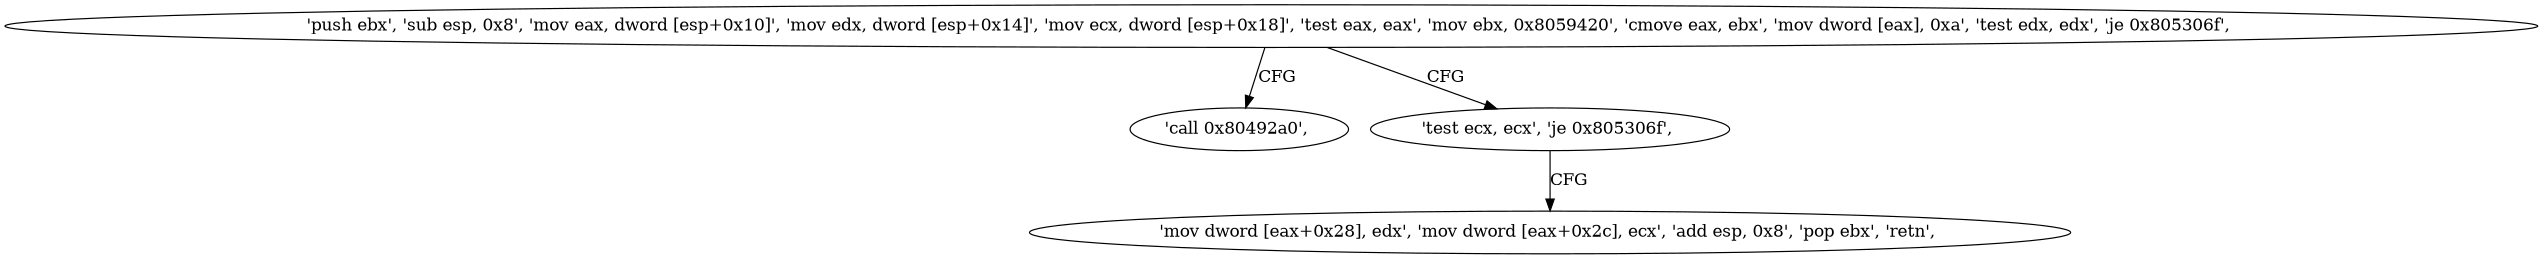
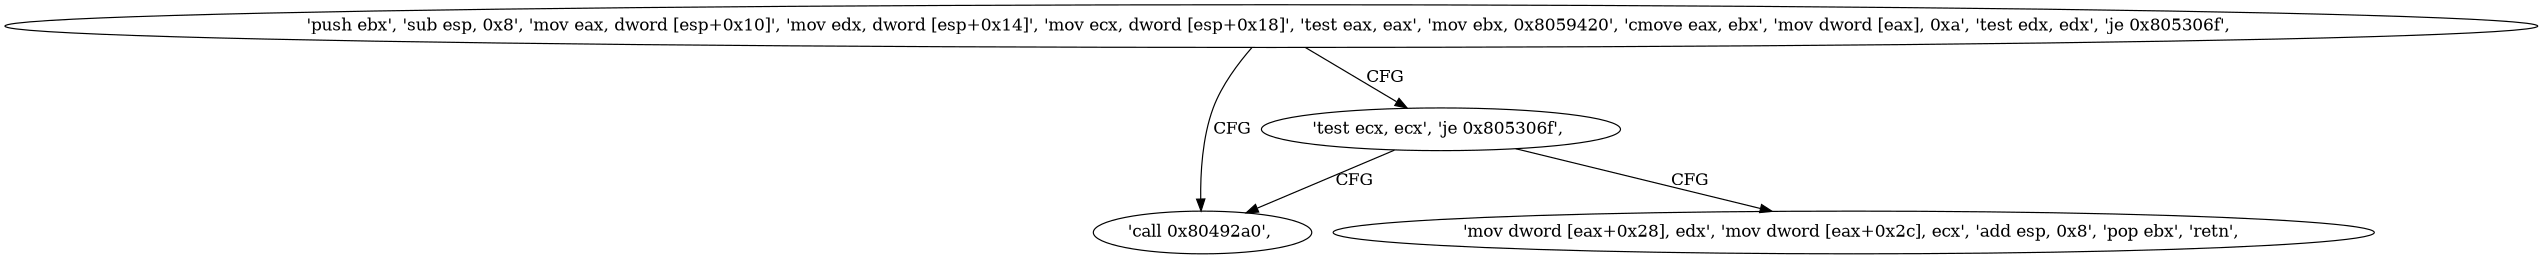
none -> (1326, 179)
